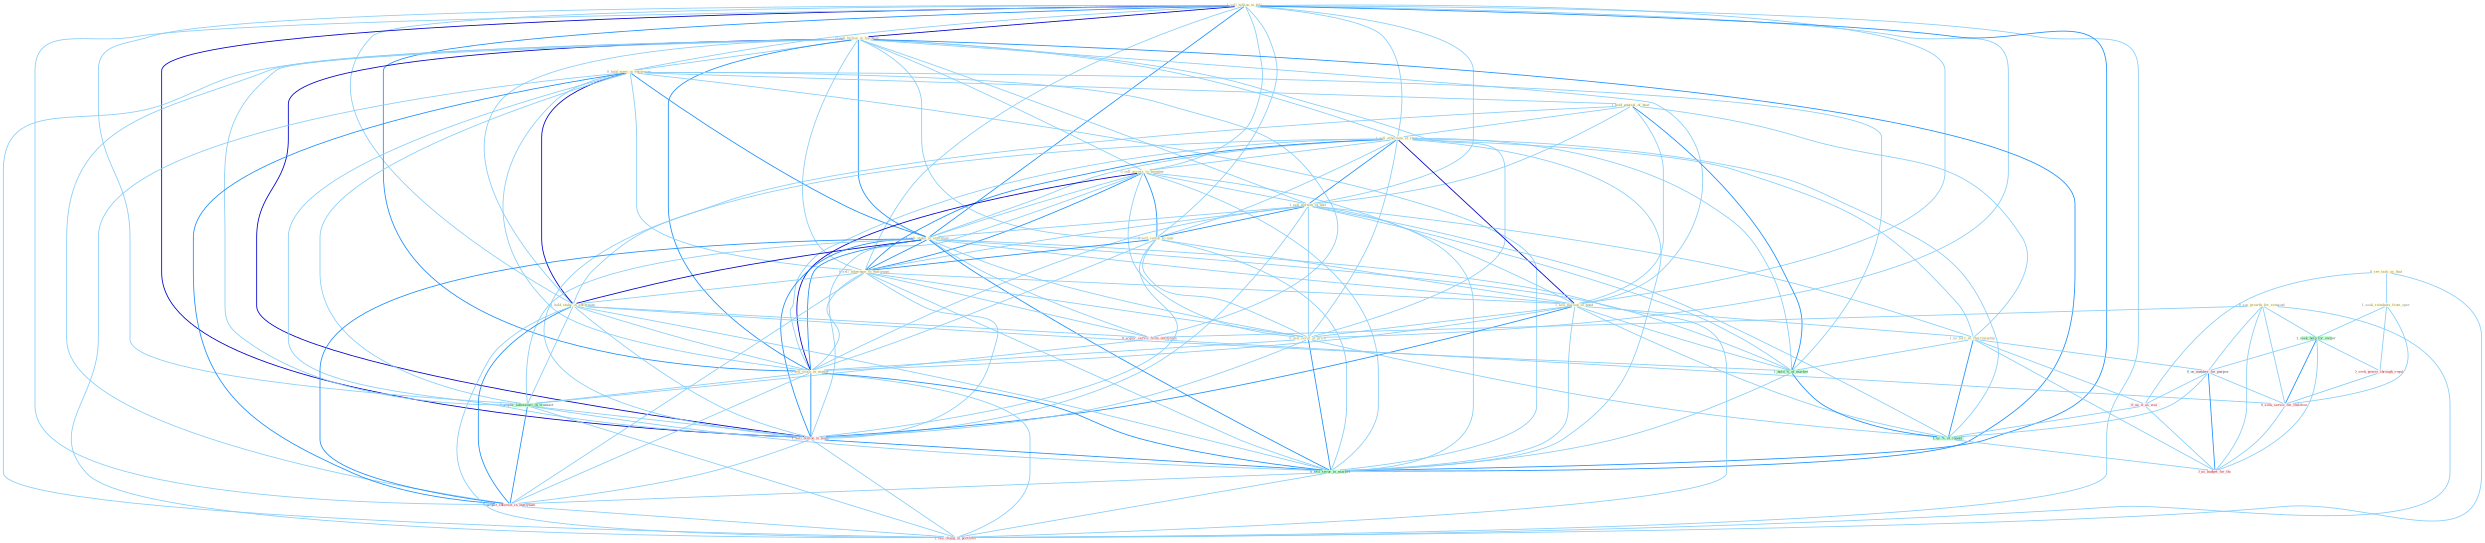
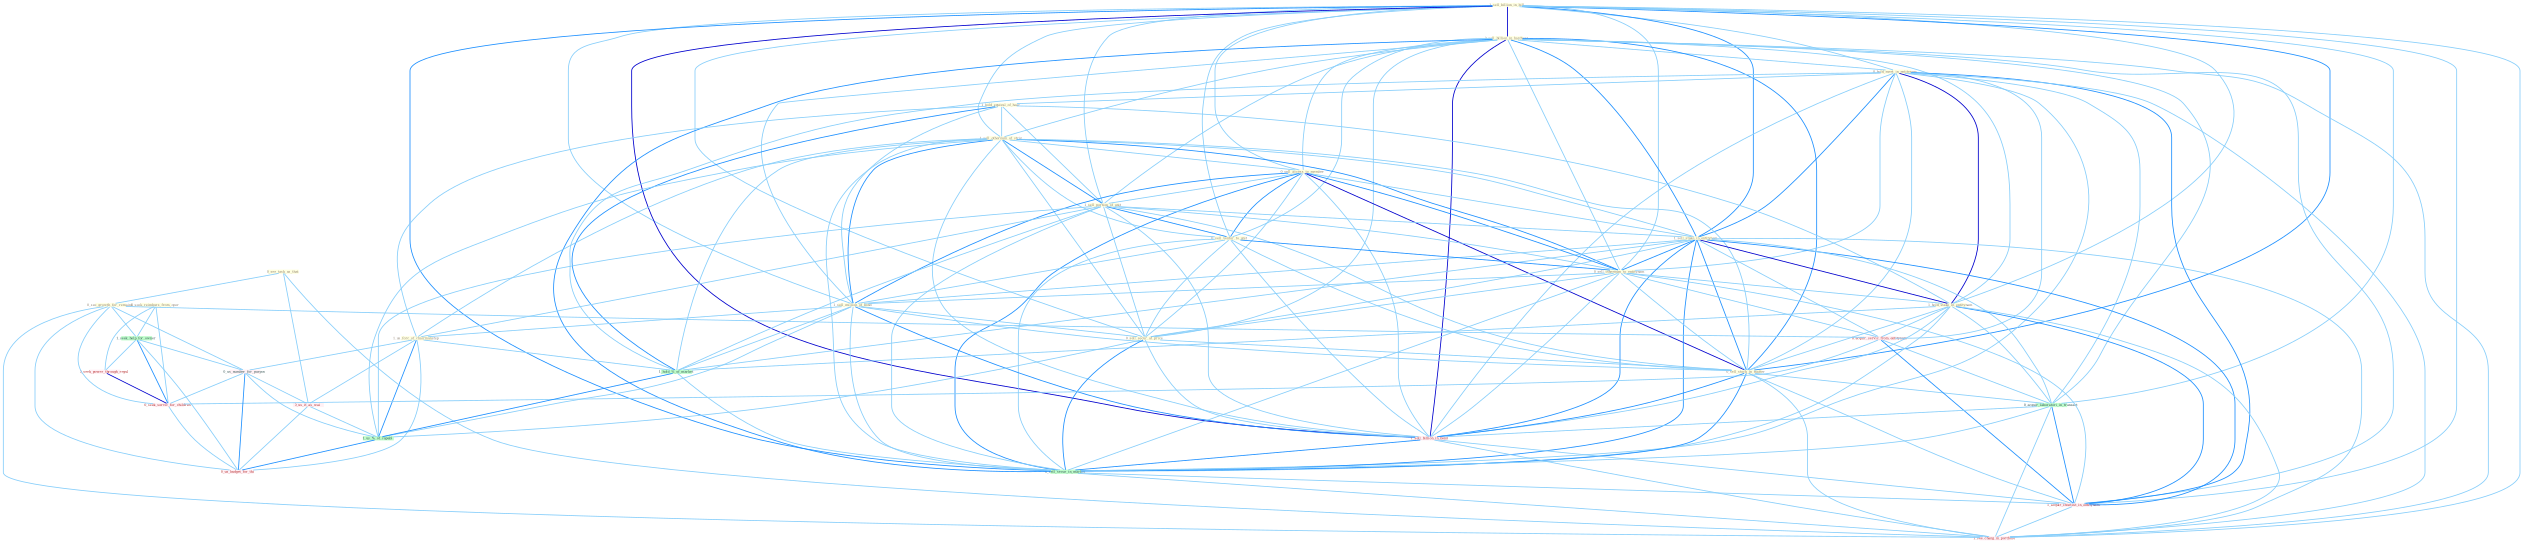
(1307, 197) -> (1129, 192)
(1486, 222) -> (865, 181)
(1313, 256) -> (1017, 308)
(2387, 288) -> (197, 288)
(2333, 388) -> (137, 388)
none -> (1977, 422)
(2082, 455) -> (308, 455)
